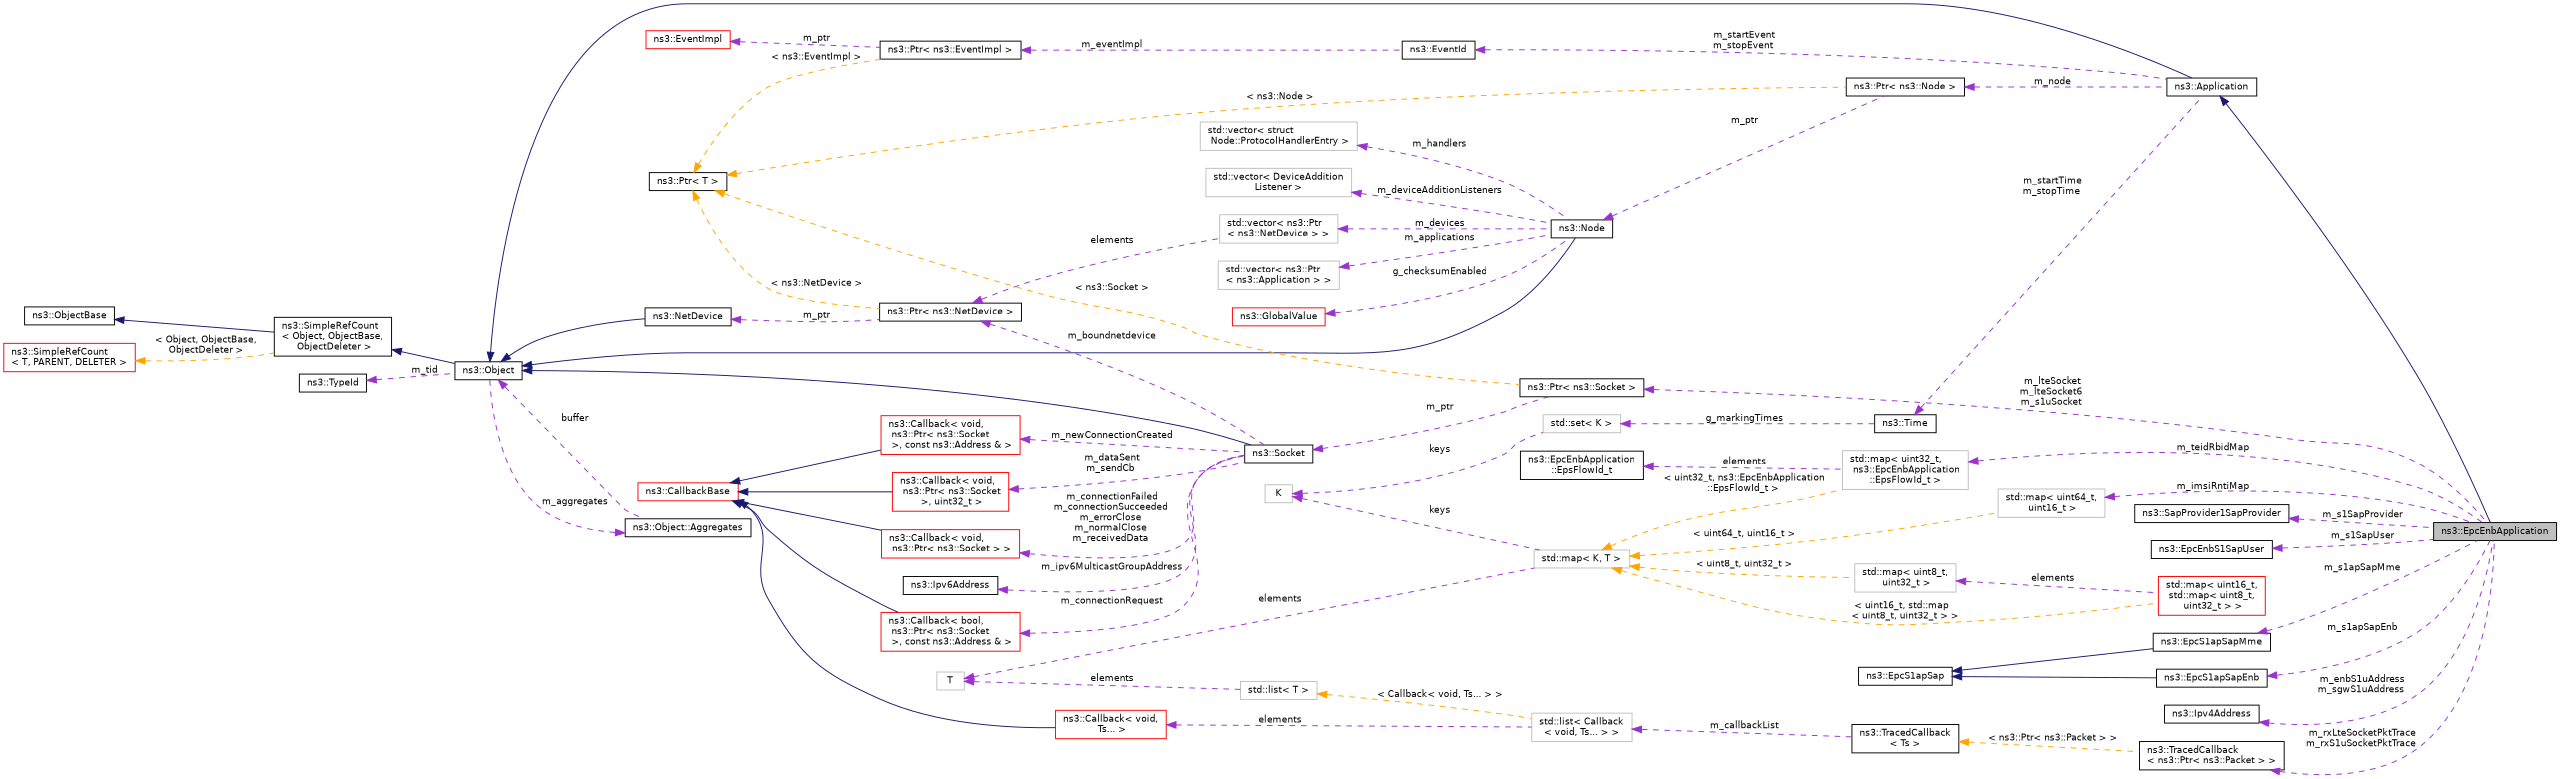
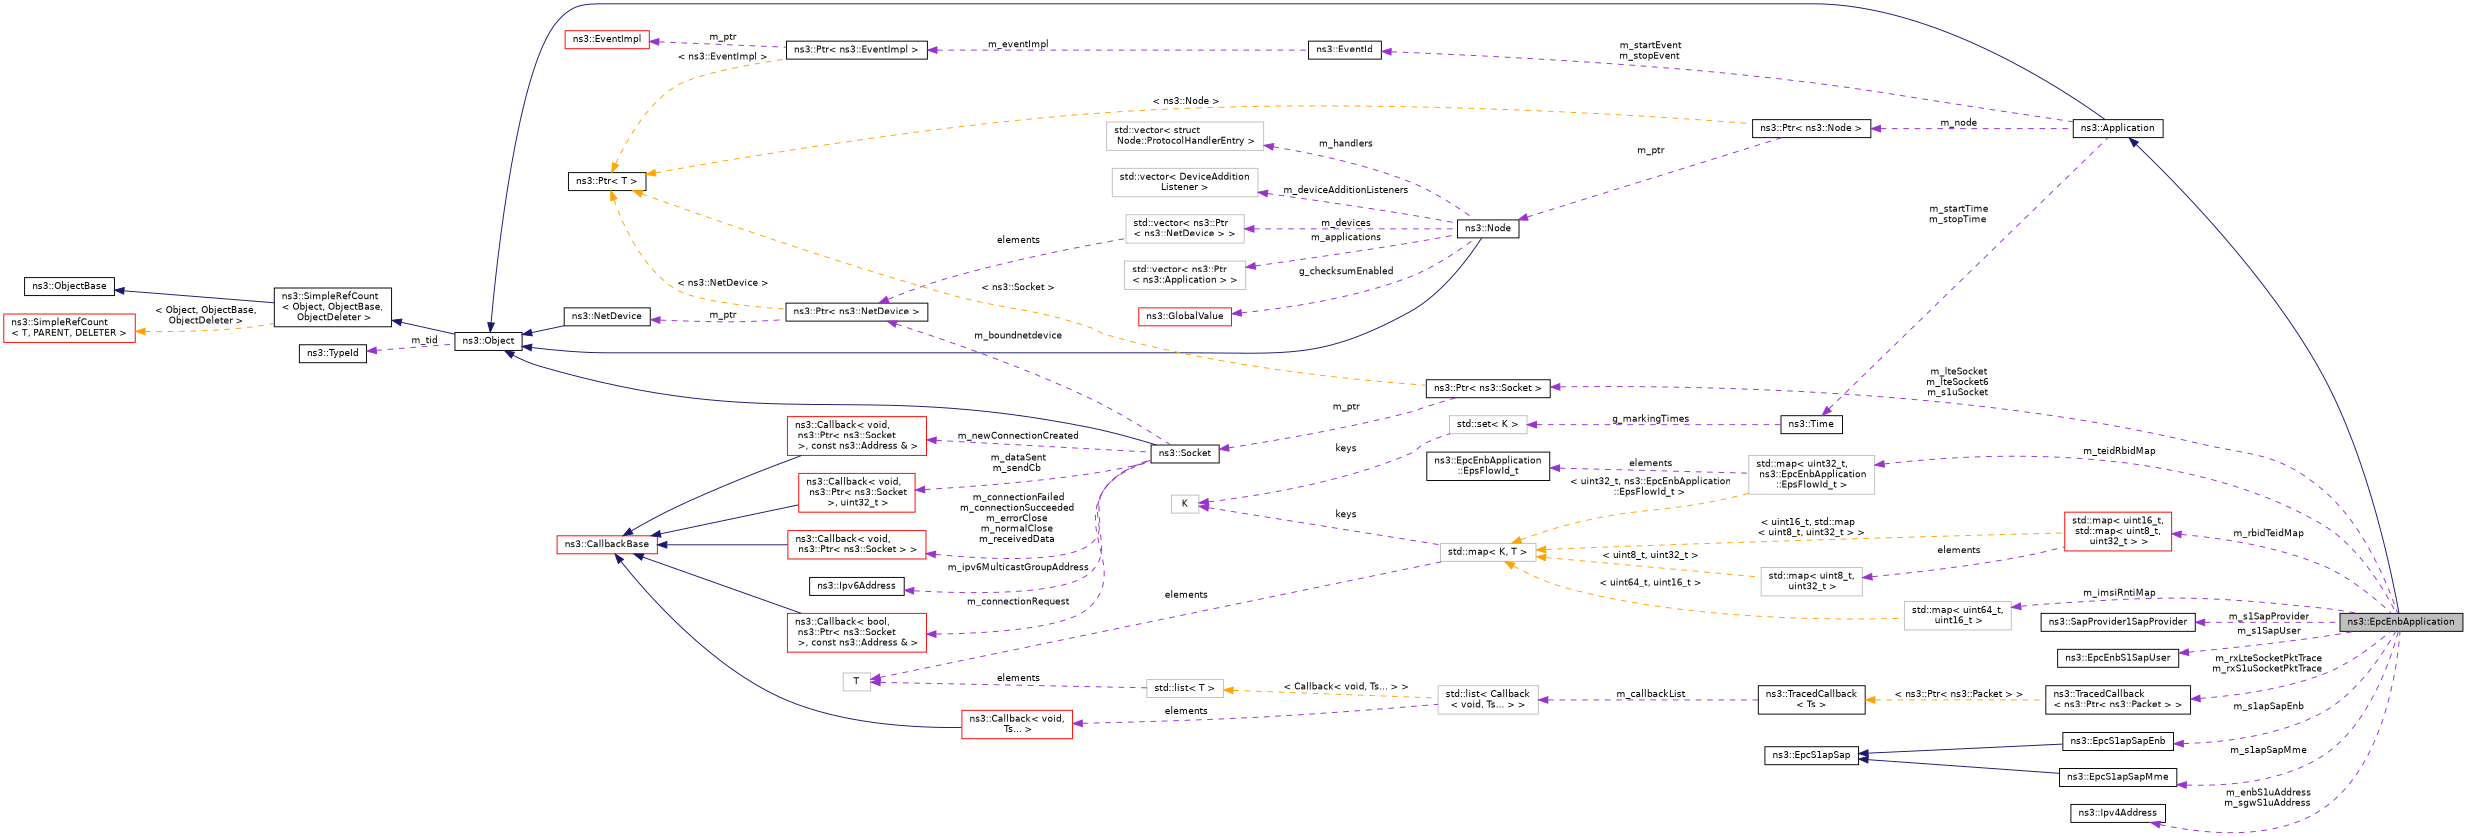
(688, 528) -> none
none -> (2294, 555)
